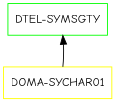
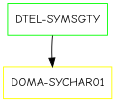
(64, 56) -> (52, 47)
